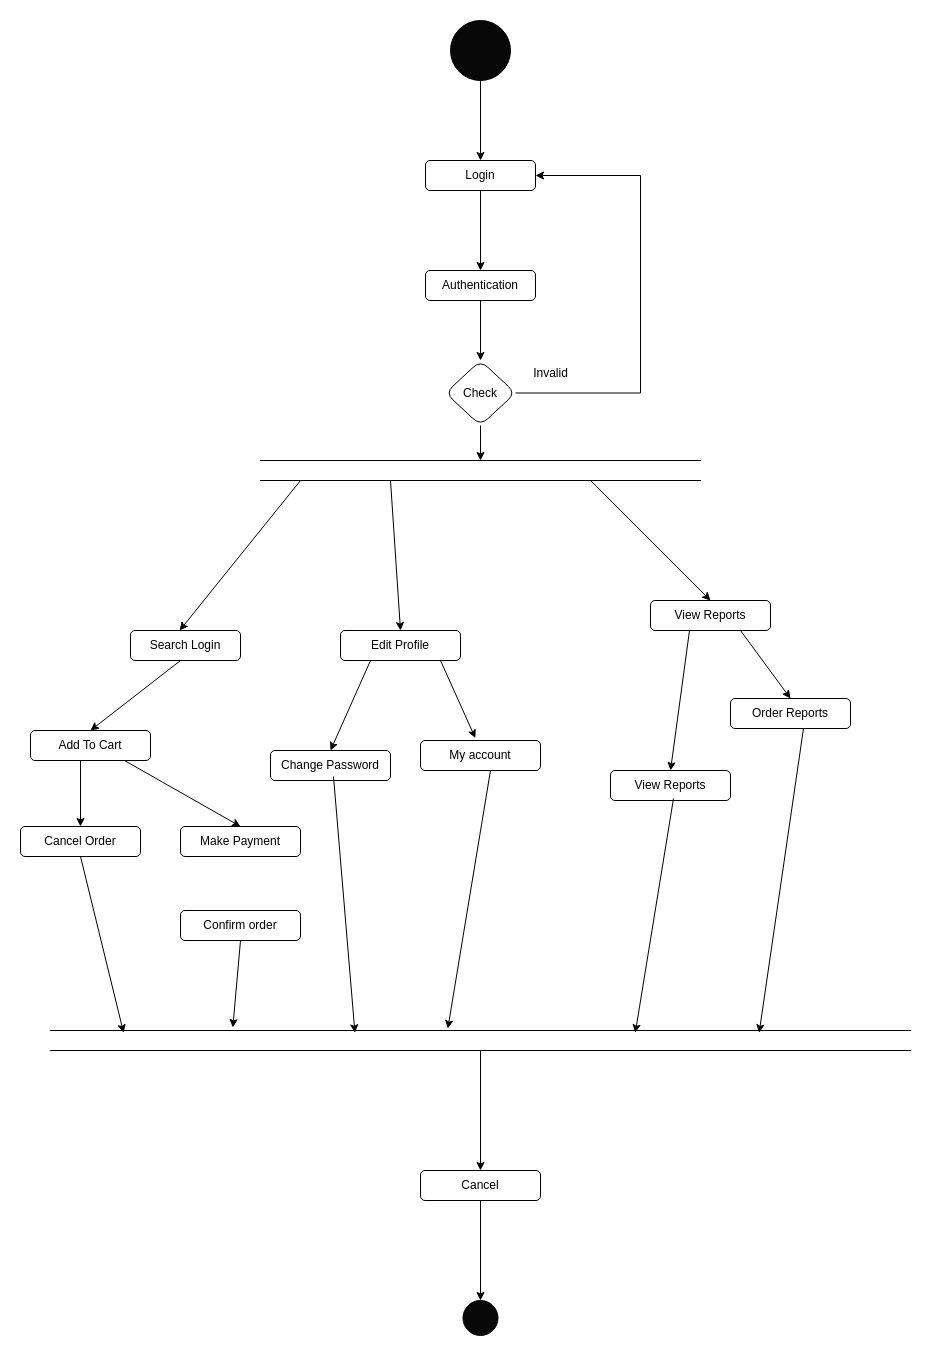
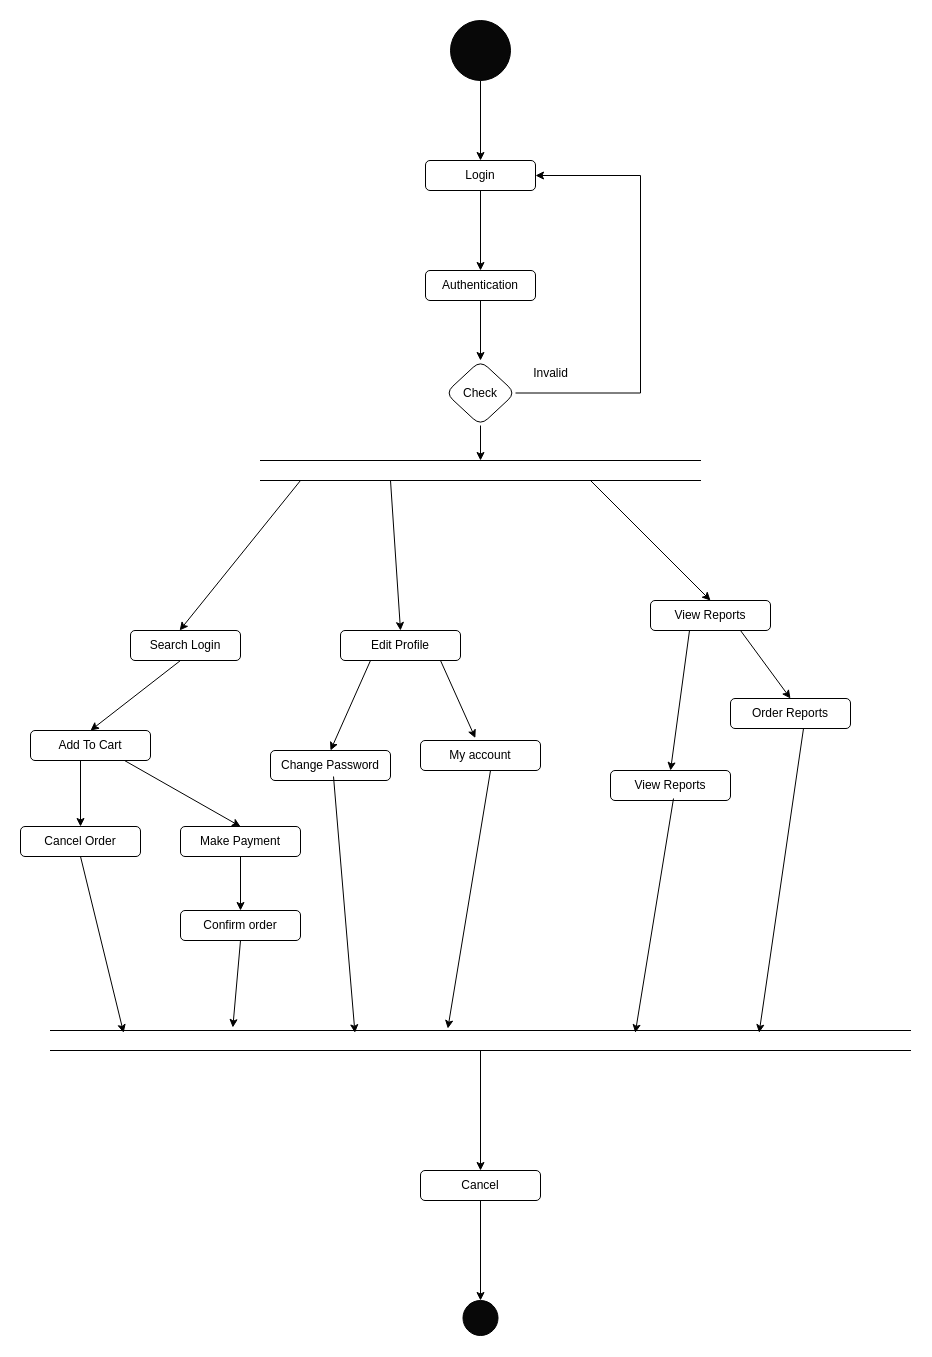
none -> (241, 880)
